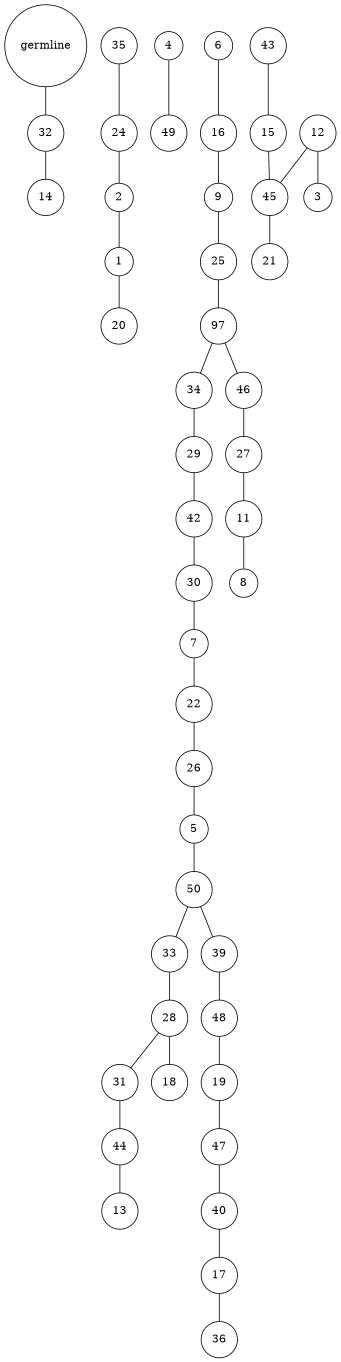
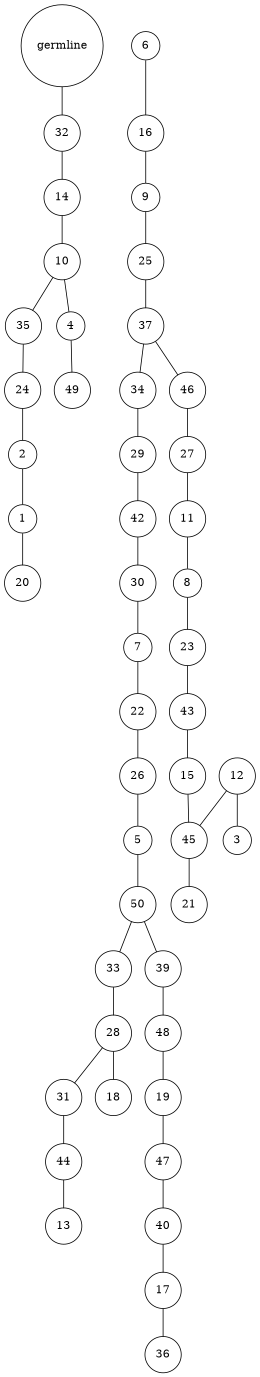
none -> (62, 262)
(219, 326) -> (146, 326)
none -> (188, 647)
